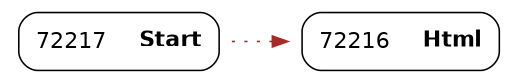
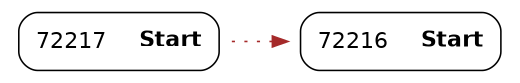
(452, 40) -> (452, 40)
